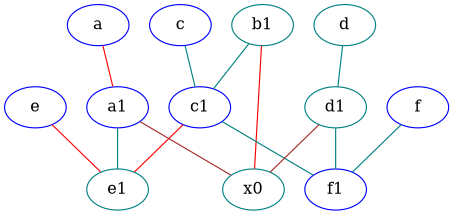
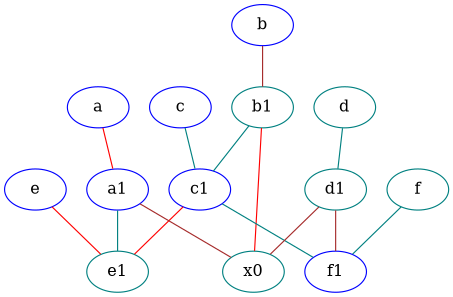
none -> (263, 25)
(418, 107) -> (418, 190)
(336, 149) -> (336, 231)
